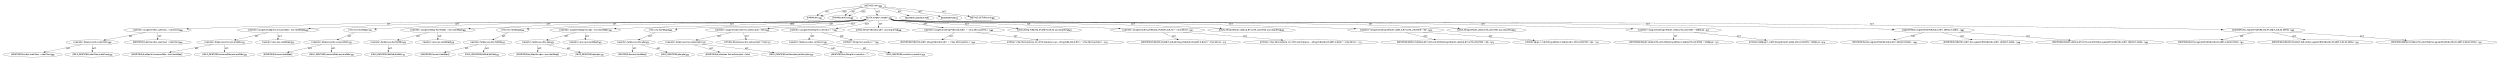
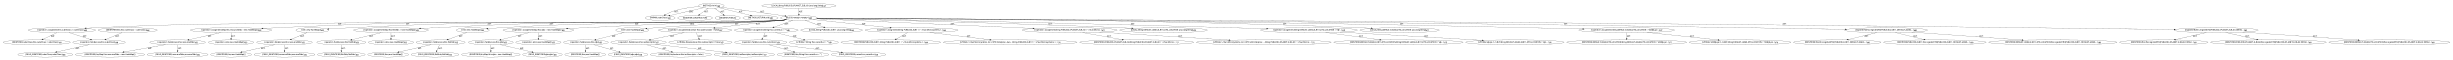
(814, 18) -> none
(954, 24) -> (799, 11)
(63, 48) -> (114, 36)
